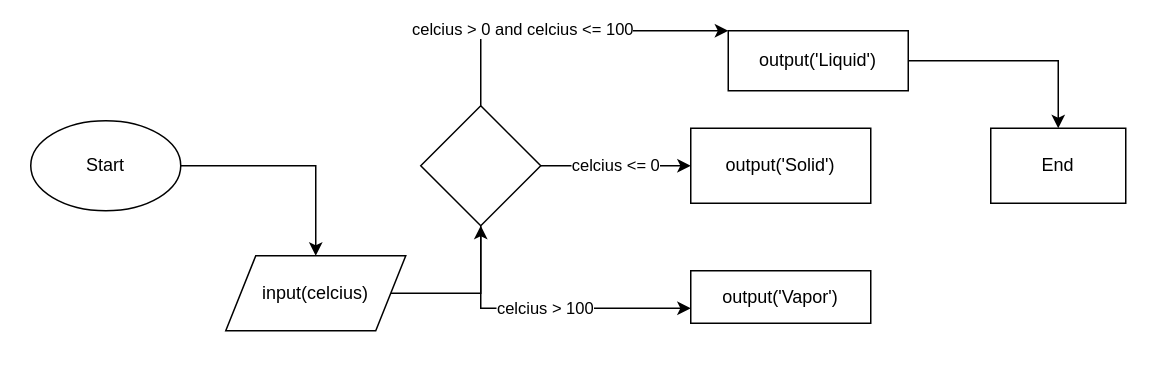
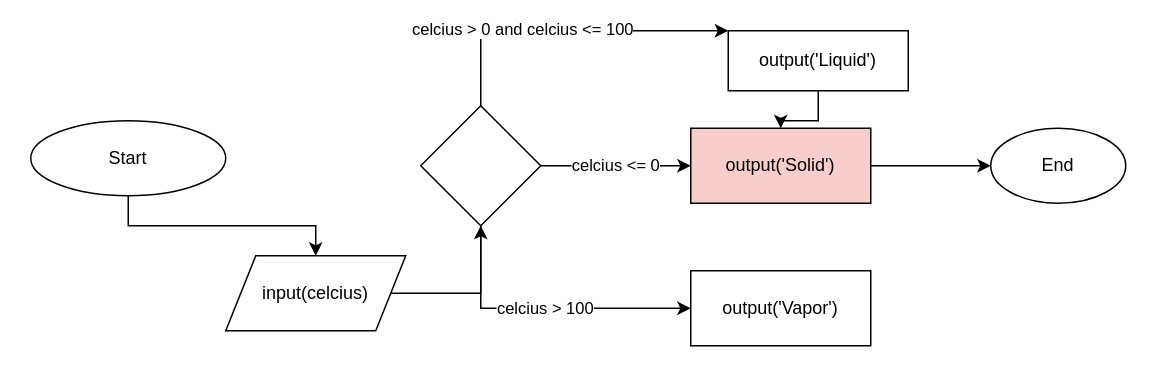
(1011, 61) -> (814, 121)
(106, 166) -> (128, 158)
(781, 166) -> (781, 166)
none -> (926, 166)
(1058, 166) -> (1058, 166)
(781, 297) -> (781, 308)
